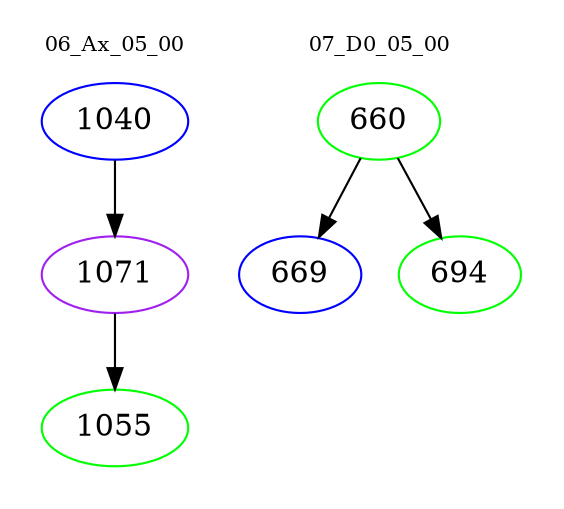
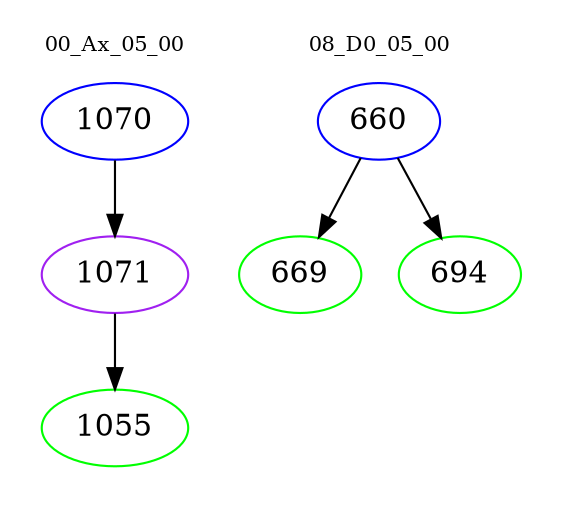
(115, 46) -> (115, 46)
(380, 46) -> (380, 46)
(115, 121) -> (115, 121)
(379, 121) -> (379, 121)
(300, 275) -> (300, 275)
